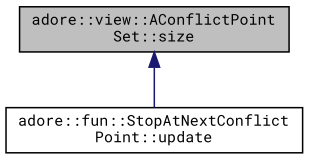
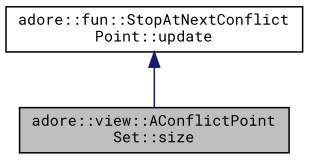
(154, 88) -> (154, 88)
